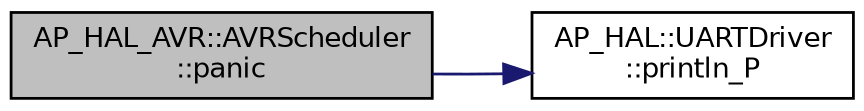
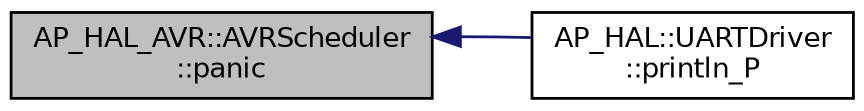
(468, 74) -> (496, 37)
